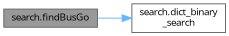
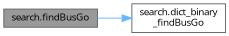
(179, 18) -> (179, 18)
